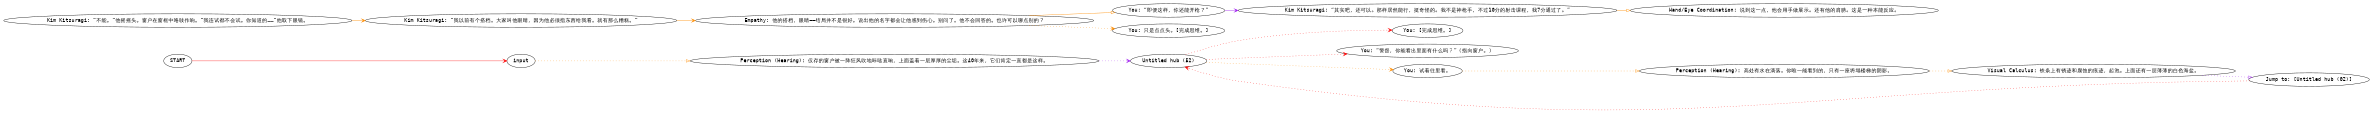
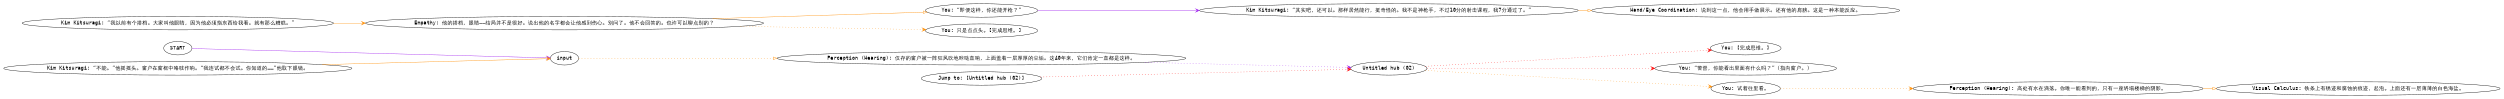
(357, 21) -> (434, 62)
(348, 61) -> (369, 53)
(1169, 61) -> (1389, 68)
(1549, 71) -> (1845, 89)
(1939, 71) -> (2208, 89)
(2225, 76) -> none
